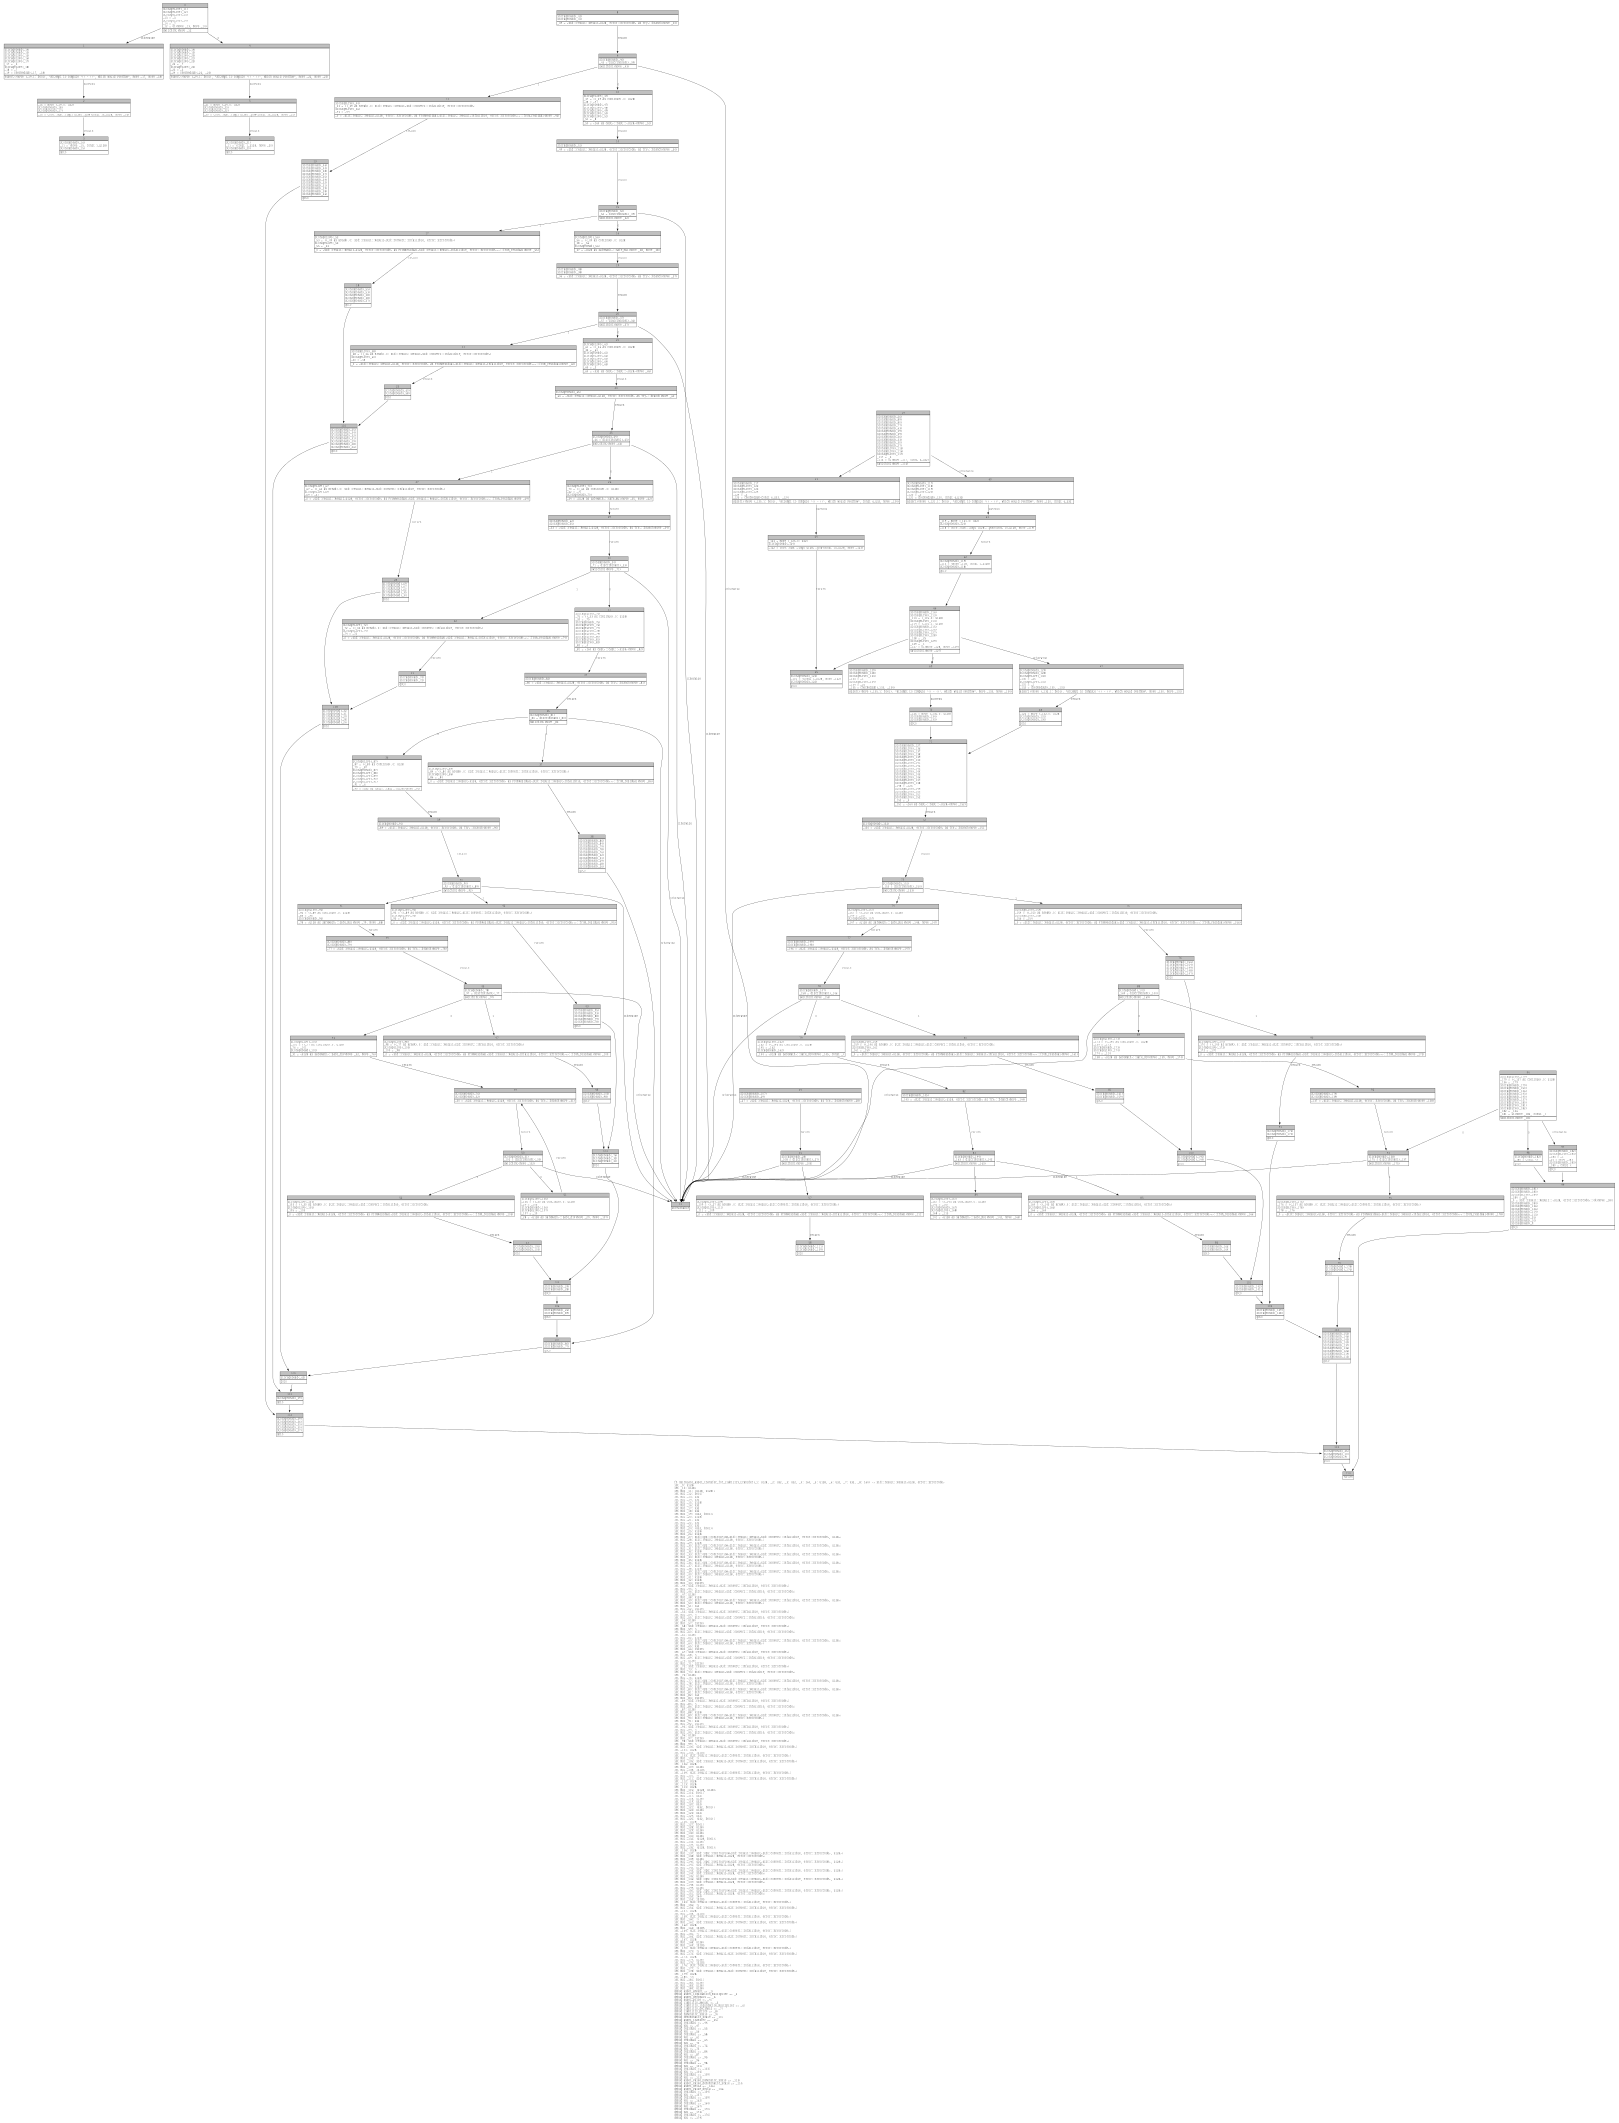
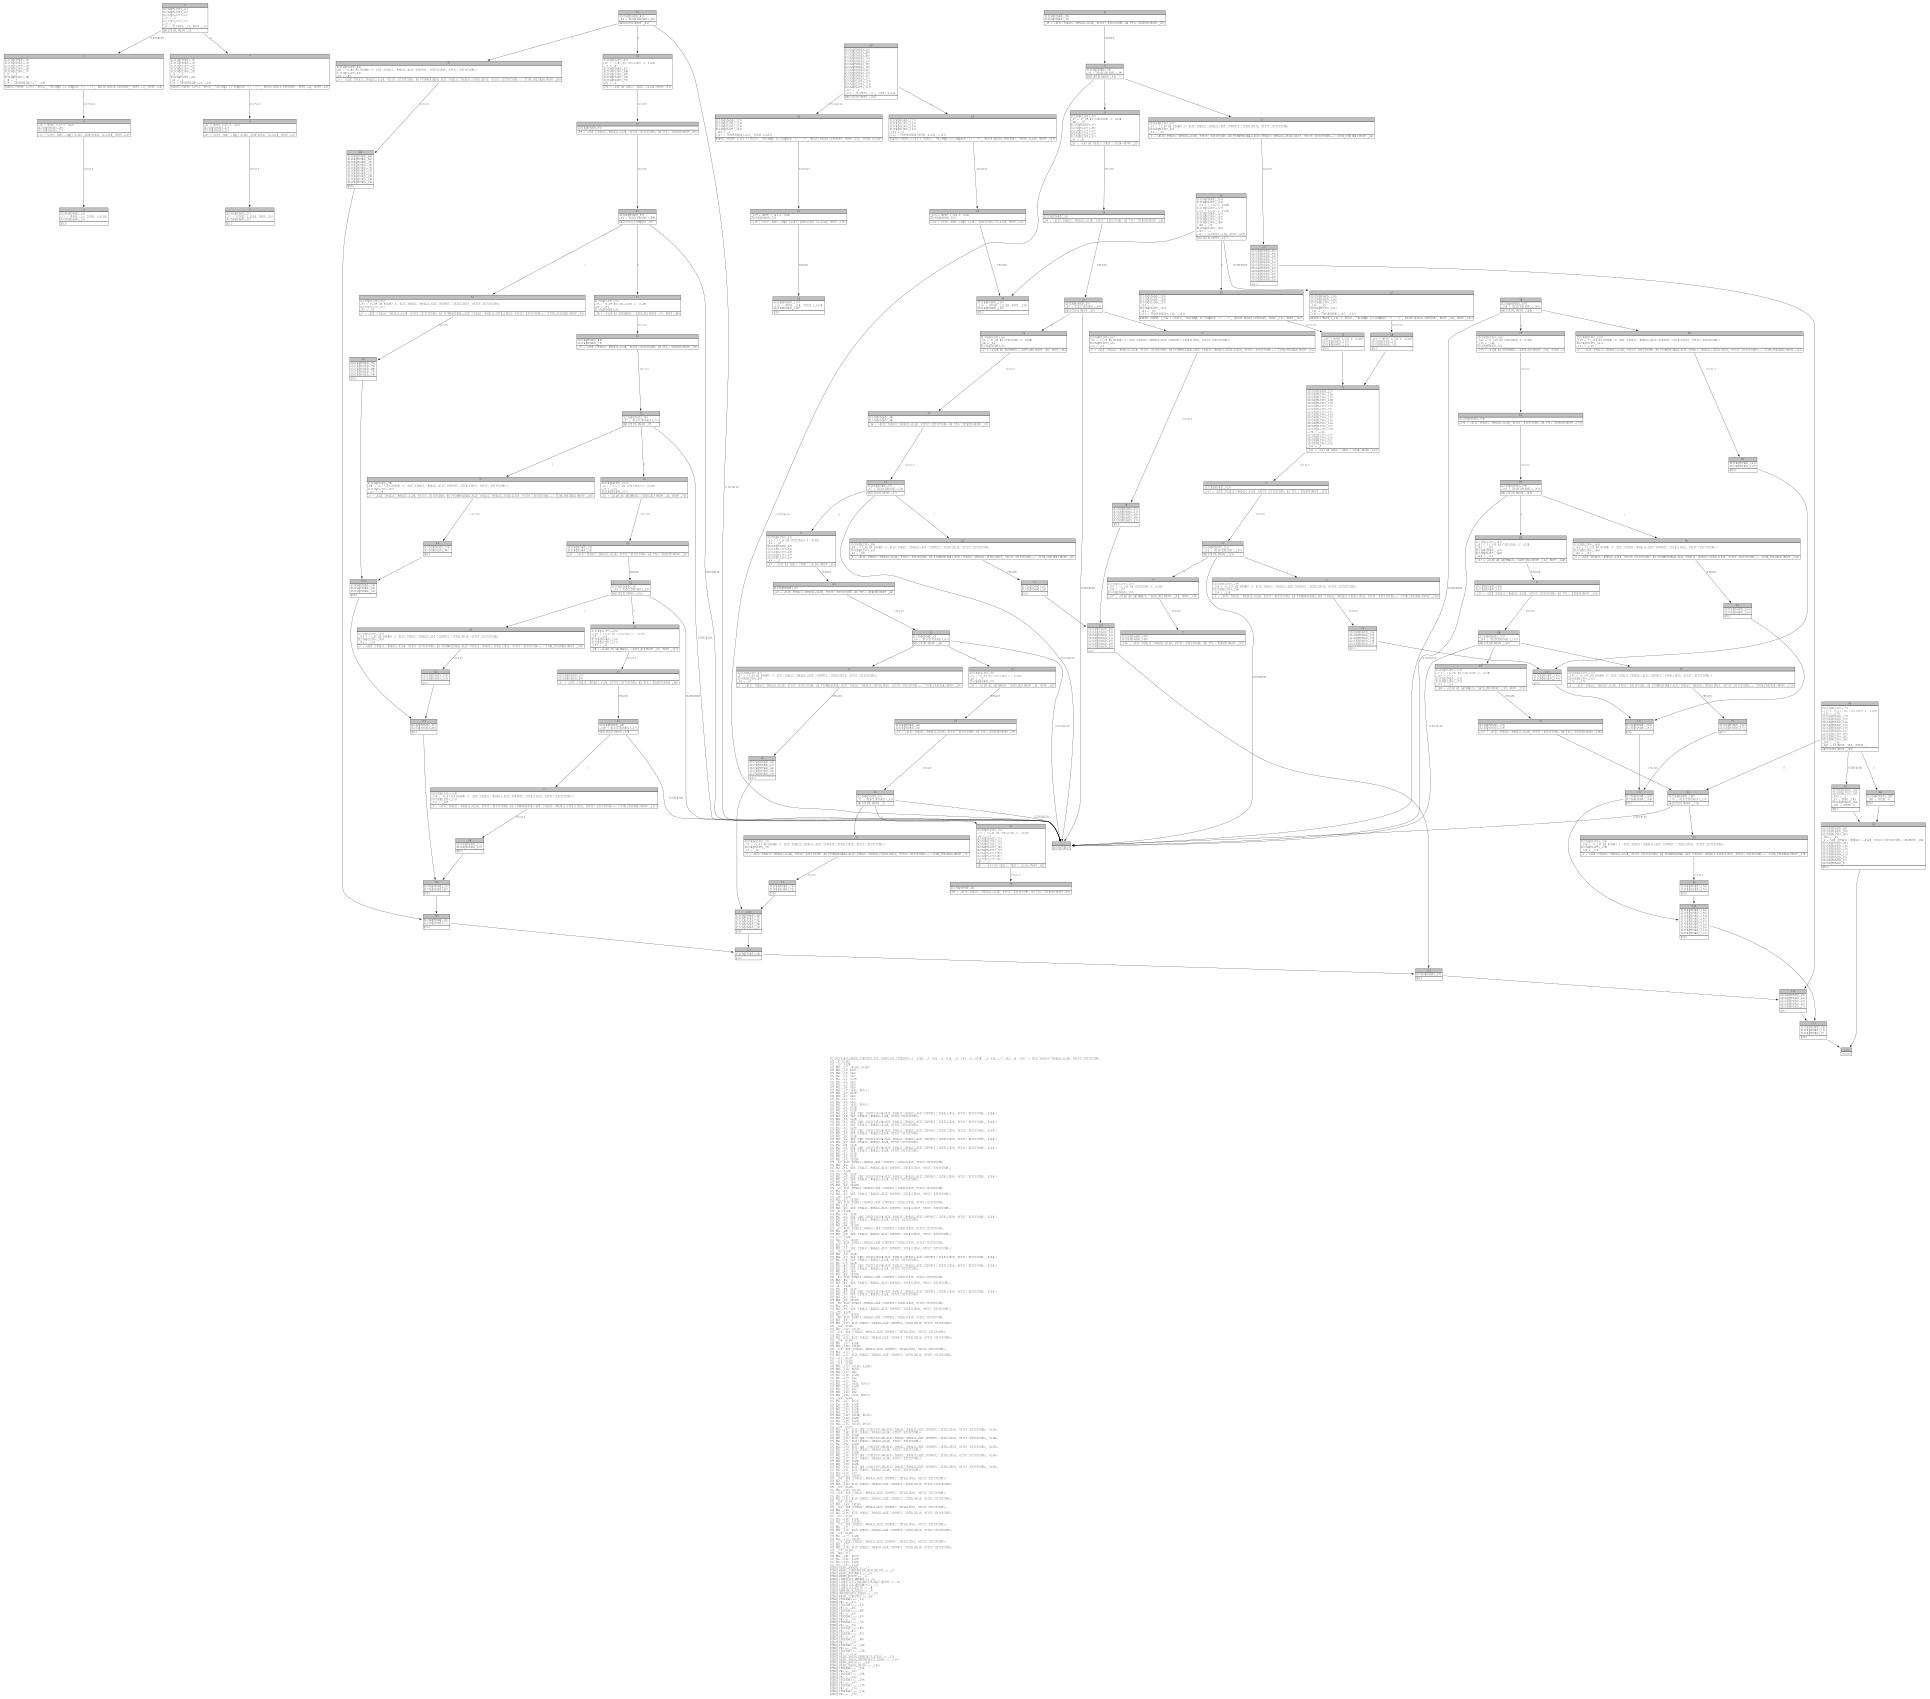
none -> (1537, 588)
(954, 589) -> none
(568, 696) -> none
(1076, 699) -> (1397, 326)
none -> (454, 866)
(458, 891) -> (637, 222)
(835, 967) -> none
(547, 1147) -> (626, 660)
